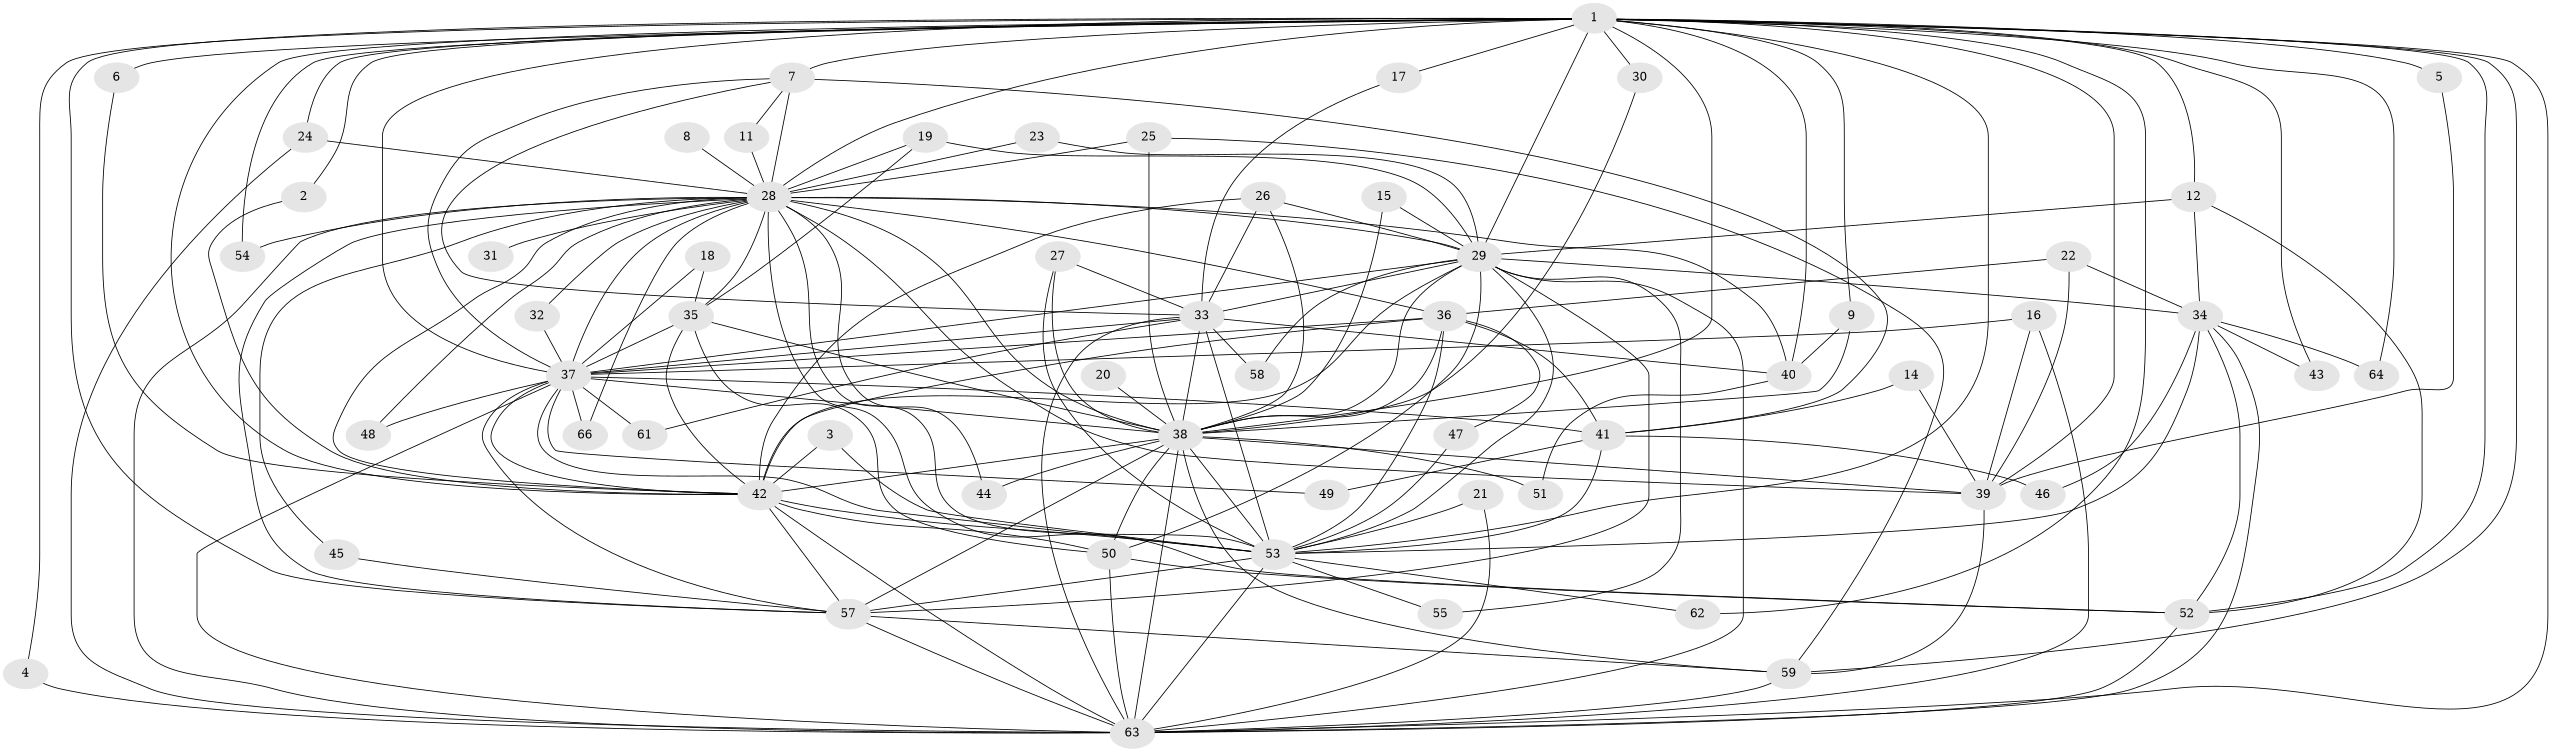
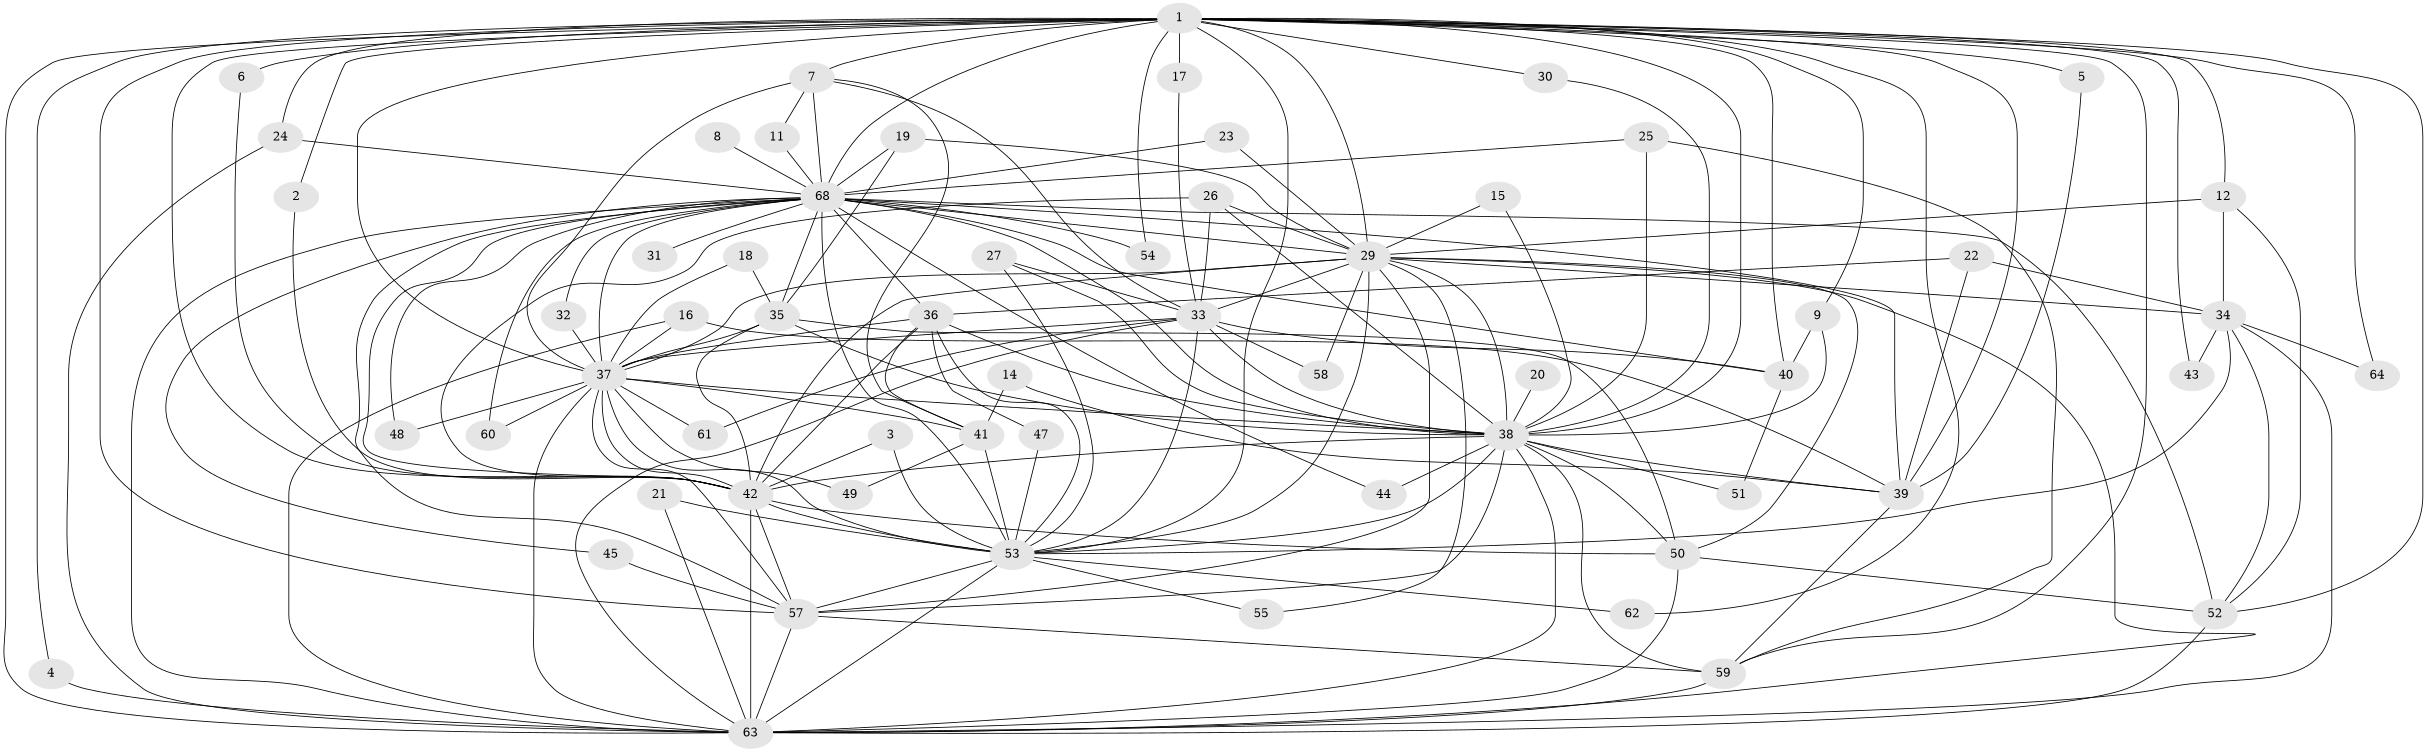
(769, 197) -> (823, 197)
(585, 435) -> (488, 435)
(2043, 495) -> none
